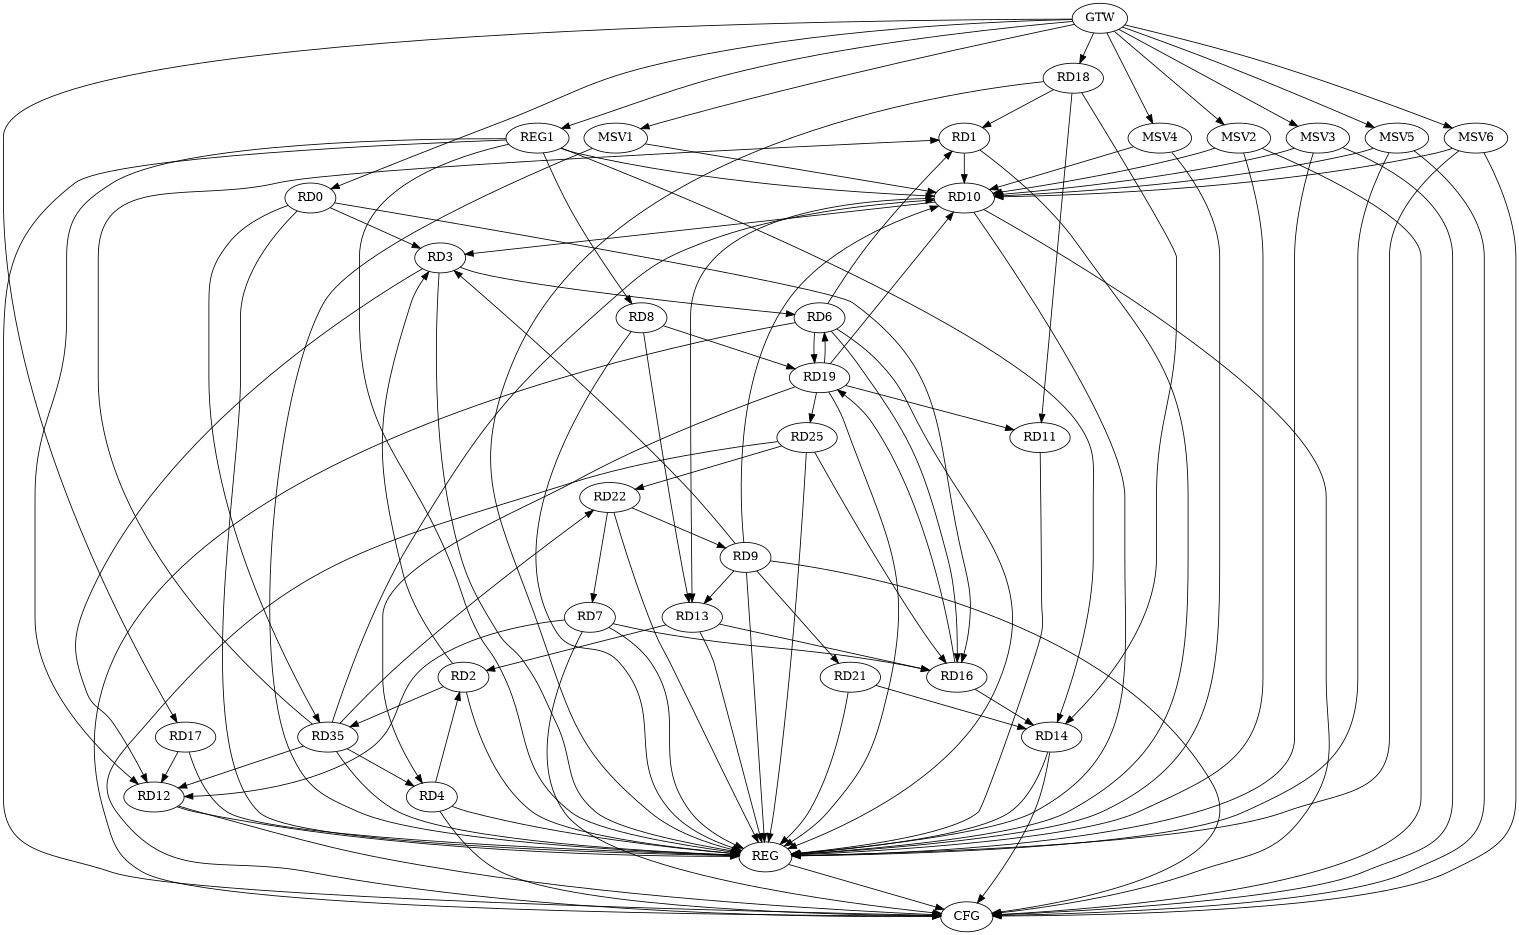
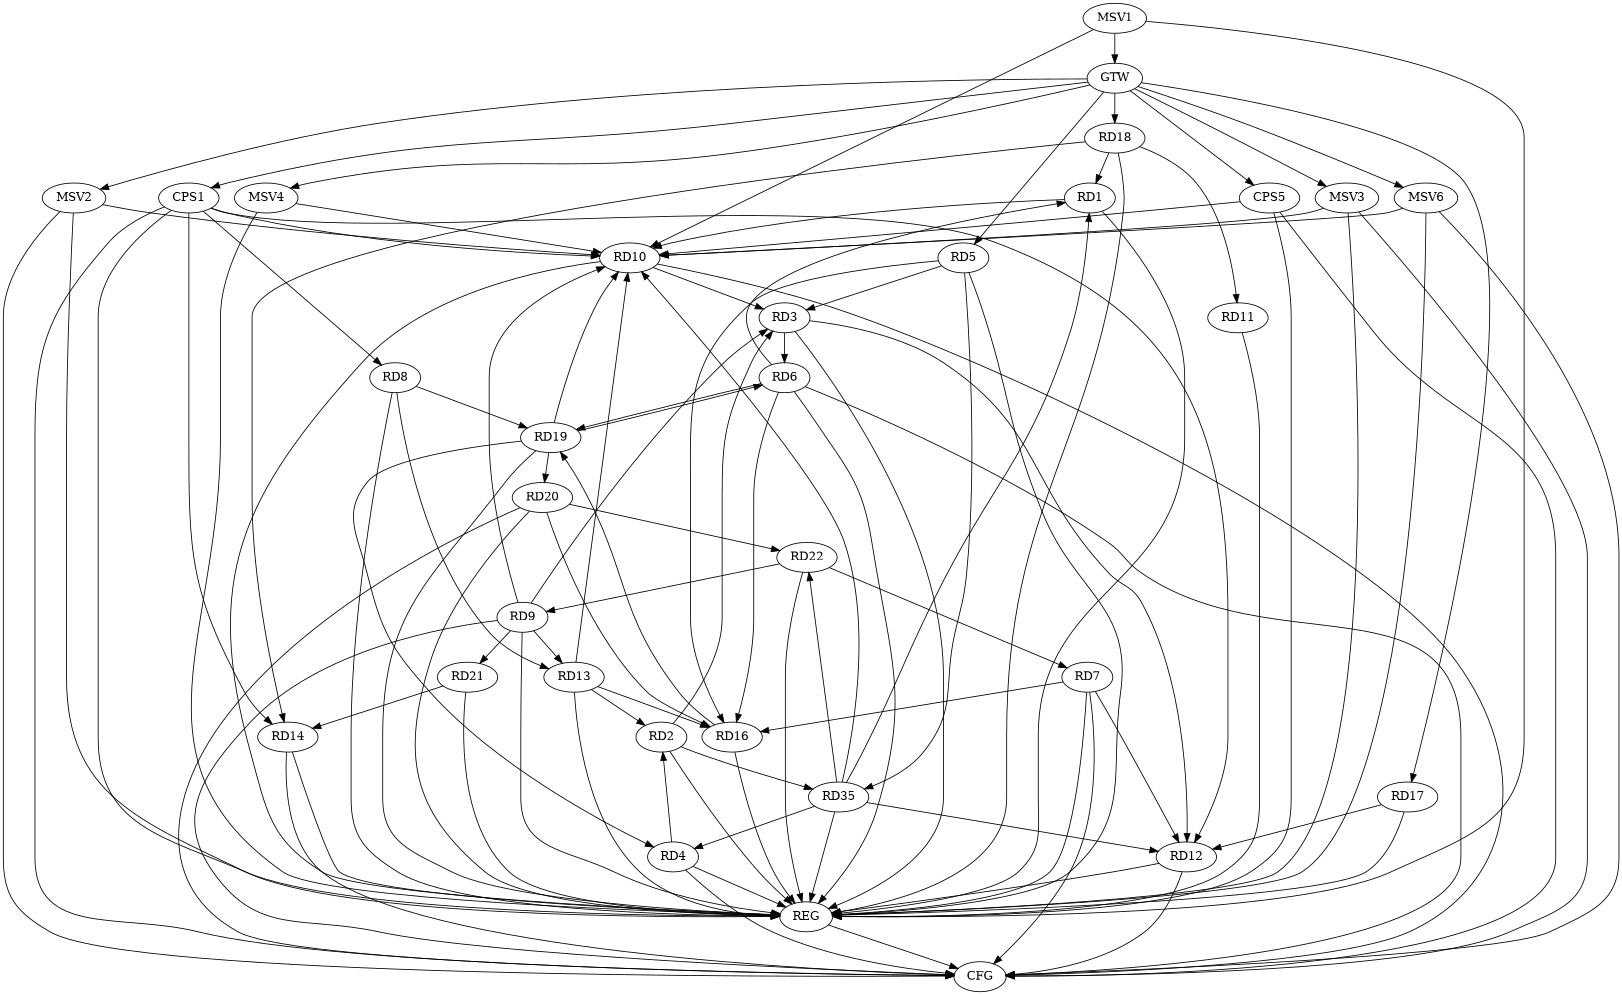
(861, 72) -> (1115, 44)
(538, 138) -> (189, 198)
(1397, 138) -> (1270, 198)
(310, 198) -> (963, 258)
(696, 293) -> (601, 472)
(926, 407) -> none
(807, 438) -> (542, 498)
(1001, 705) -> (753, 820)
